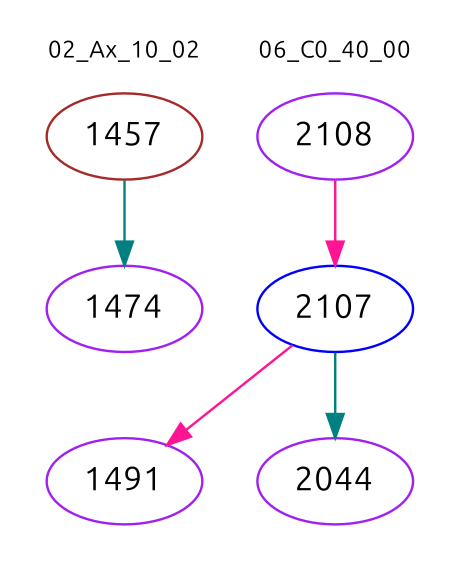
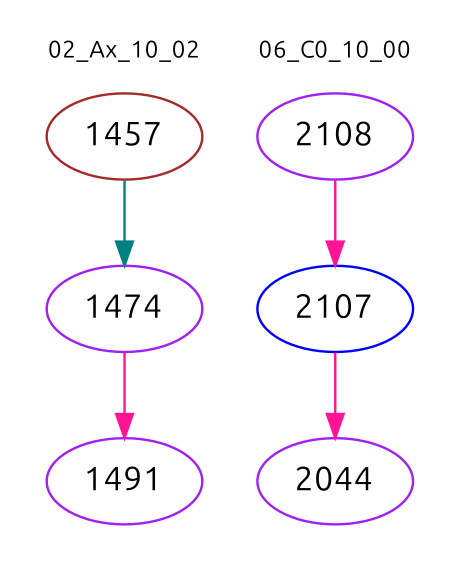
(335, 51) -> (335, 51)
(255, 375) -> (125, 383)
(335, 383) -> (335, 383)
